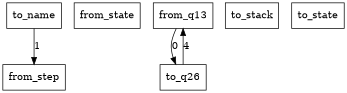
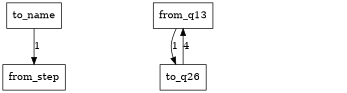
(107, 16) -> none
(252, 16) -> none
(318, 16) -> none
(175, 46) -> (175, 46)
